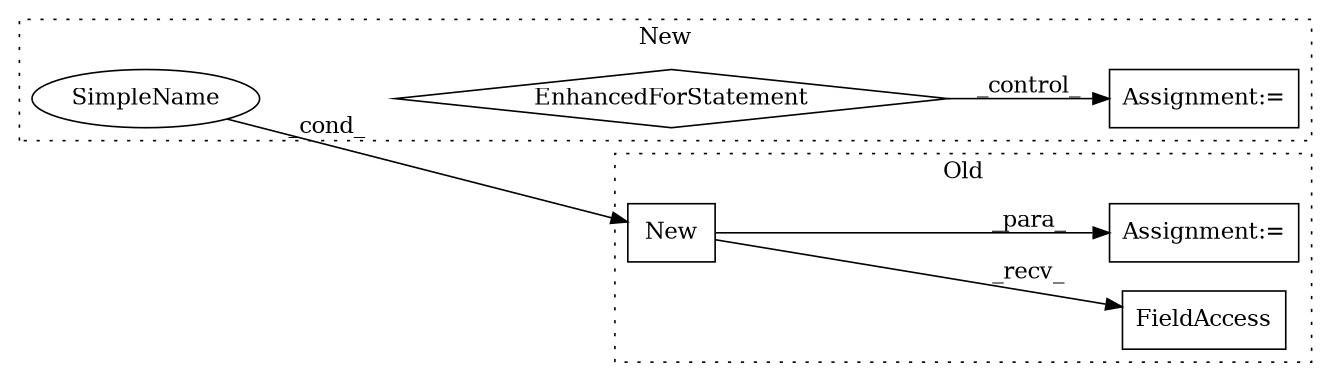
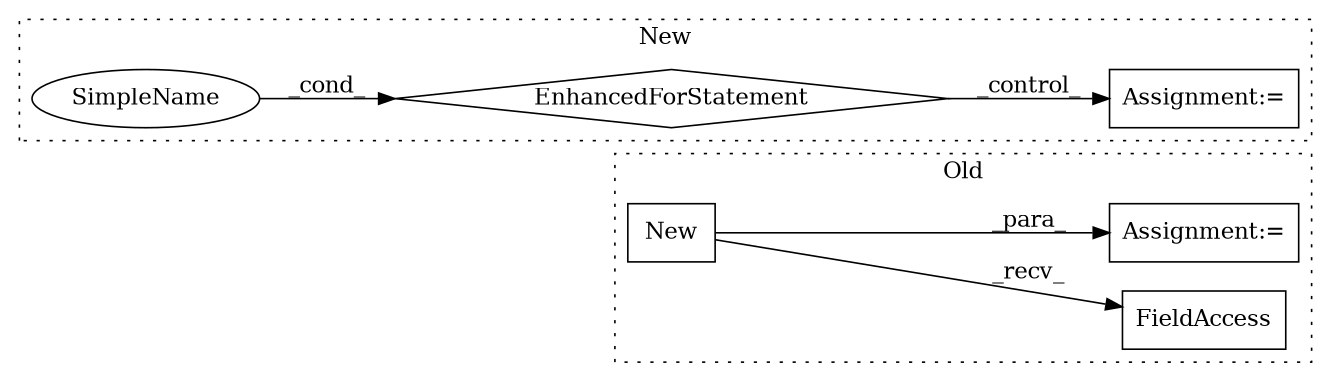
(419, 168) -> (319, 99)
